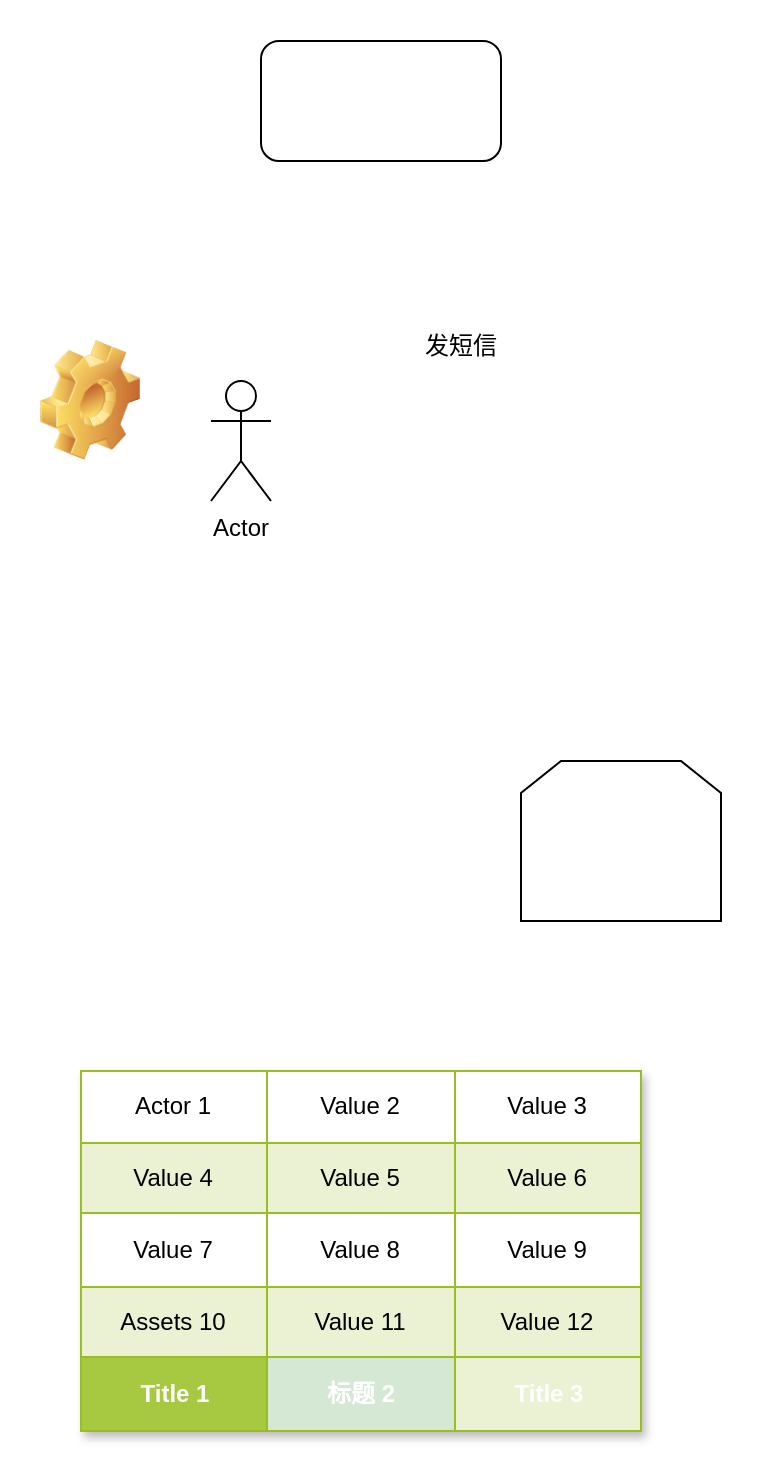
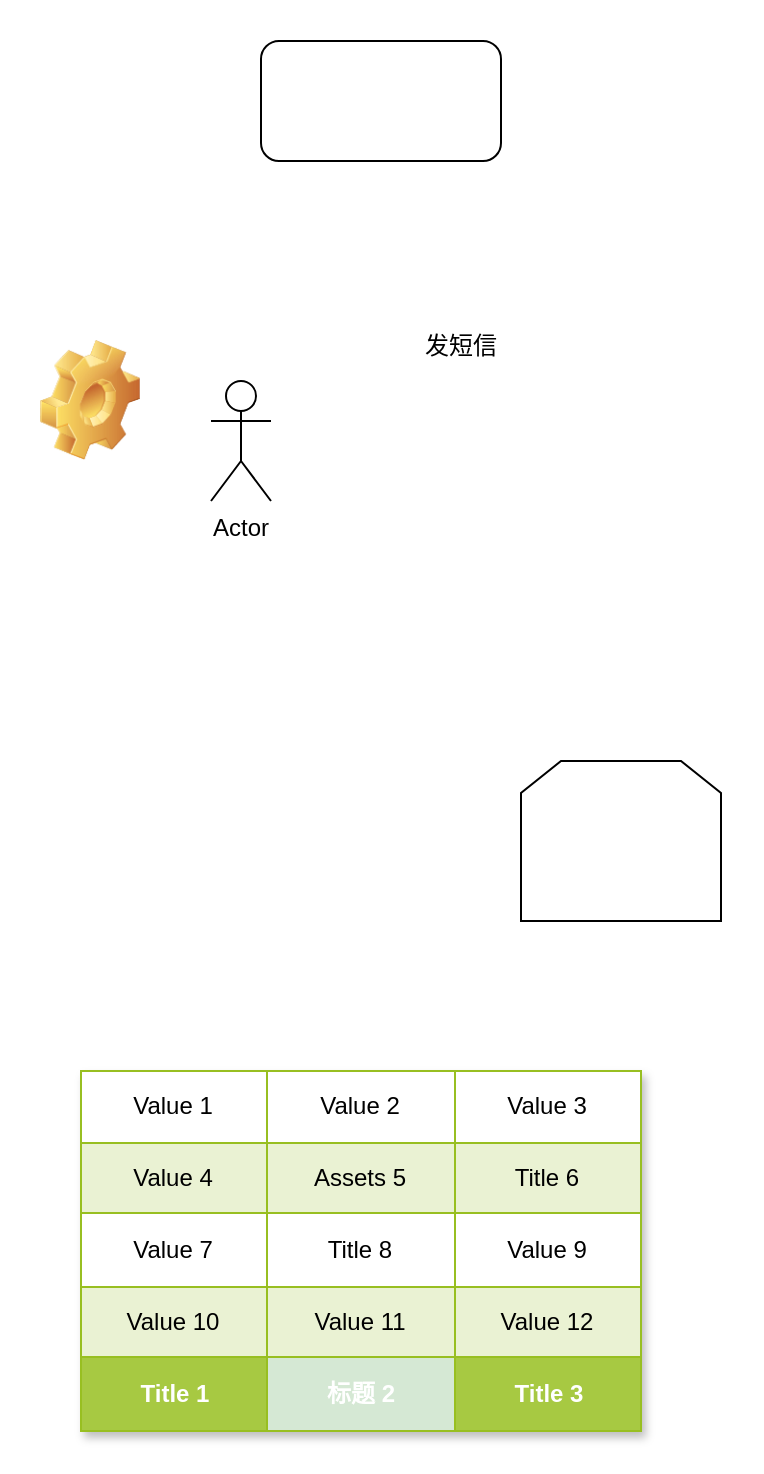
(174, 1107) -> (174, 1107)
(361, 1179) -> (361, 1179)
(548, 1179) -> (548, 1179)
(361, 1251) -> (361, 1251)
(174, 1323) -> (174, 1323)
(548, 1394) -> (548, 1394)
